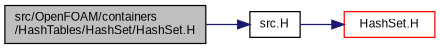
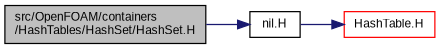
(275, 24) -> (275, 24)
(390, 24) -> (390, 24)
